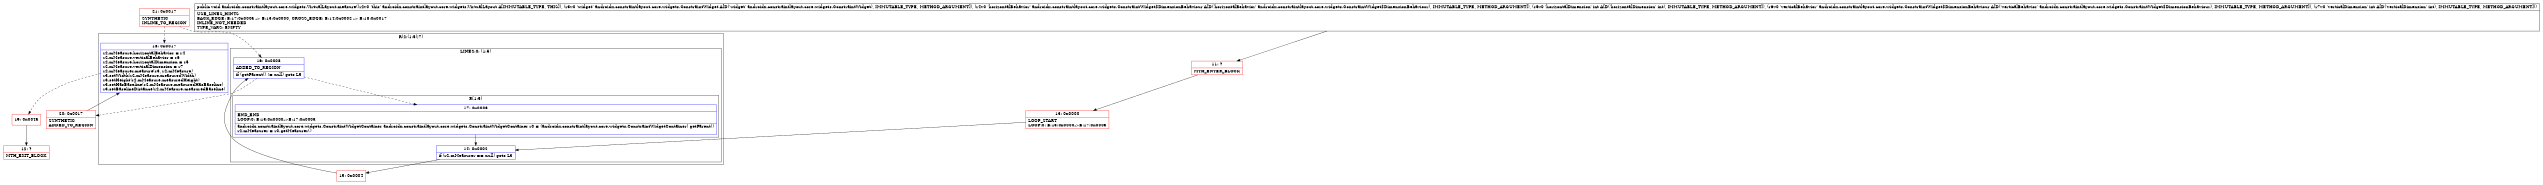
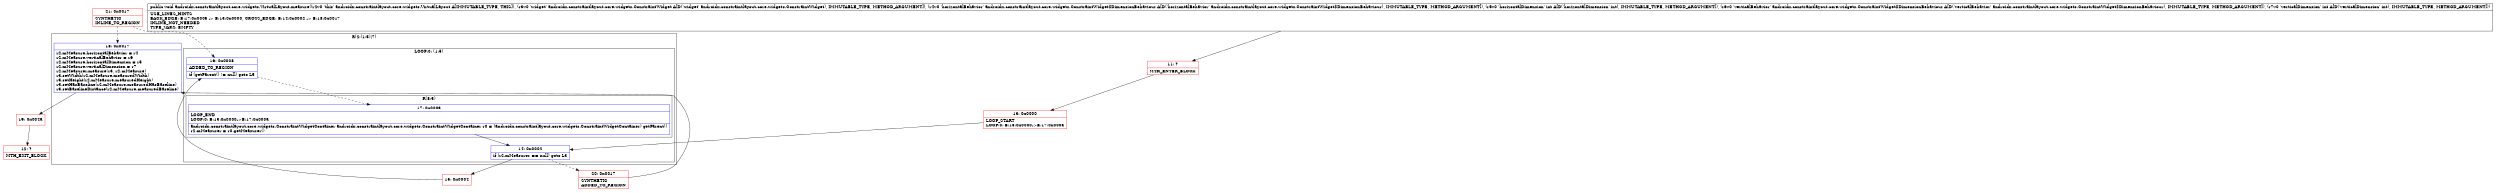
(476, 52) -> (429, 52)
(61, 86) -> (59, 103)
(476, 99) -> (429, 99)
(180, 102) -> (567, 166)
(249, 115) -> (203, 115)
